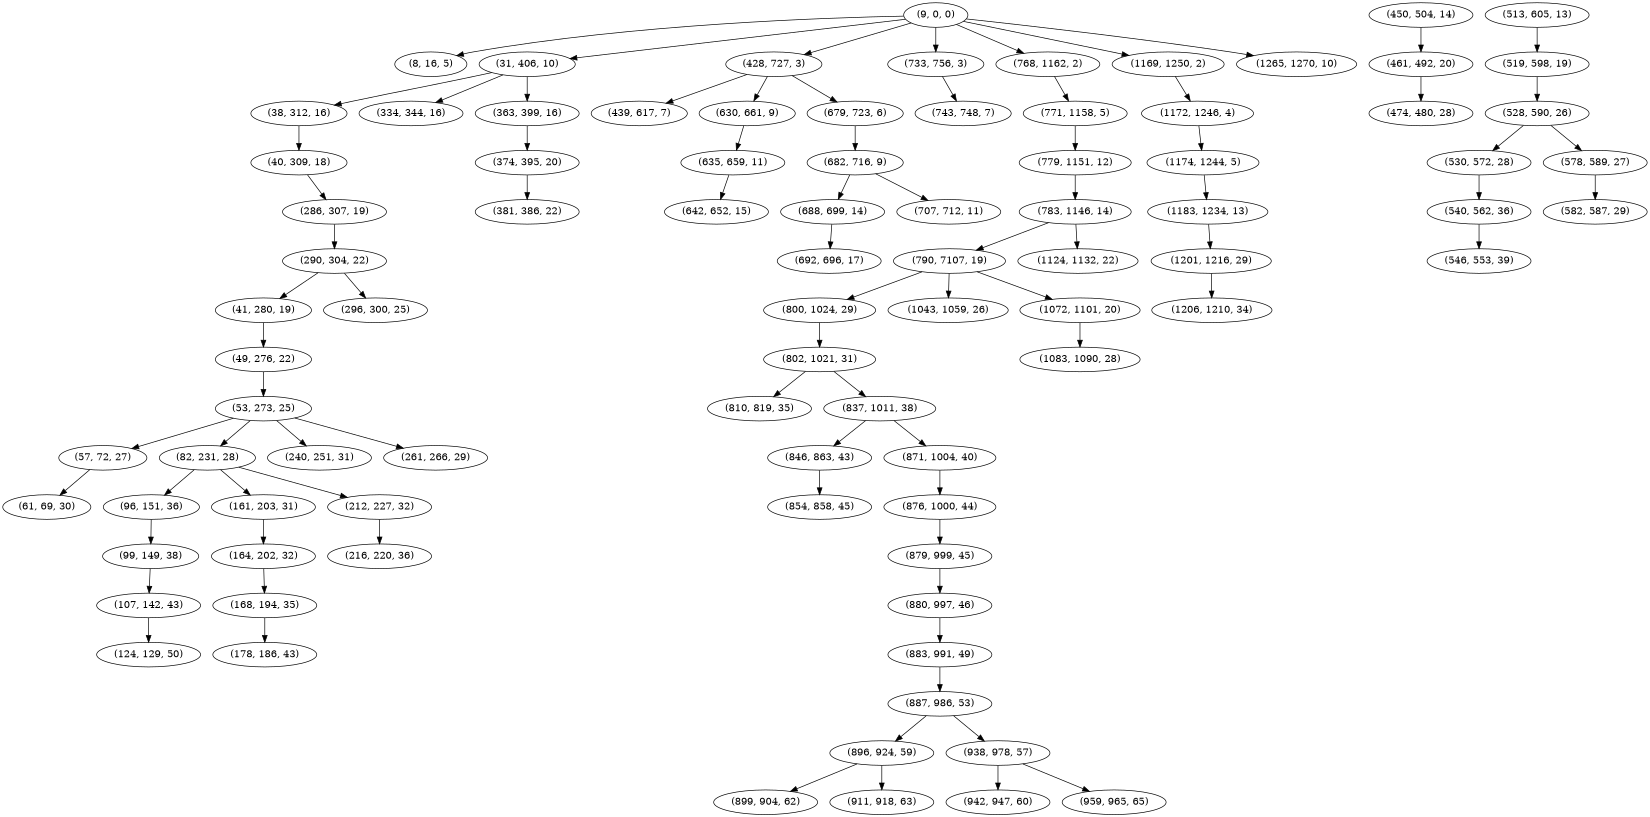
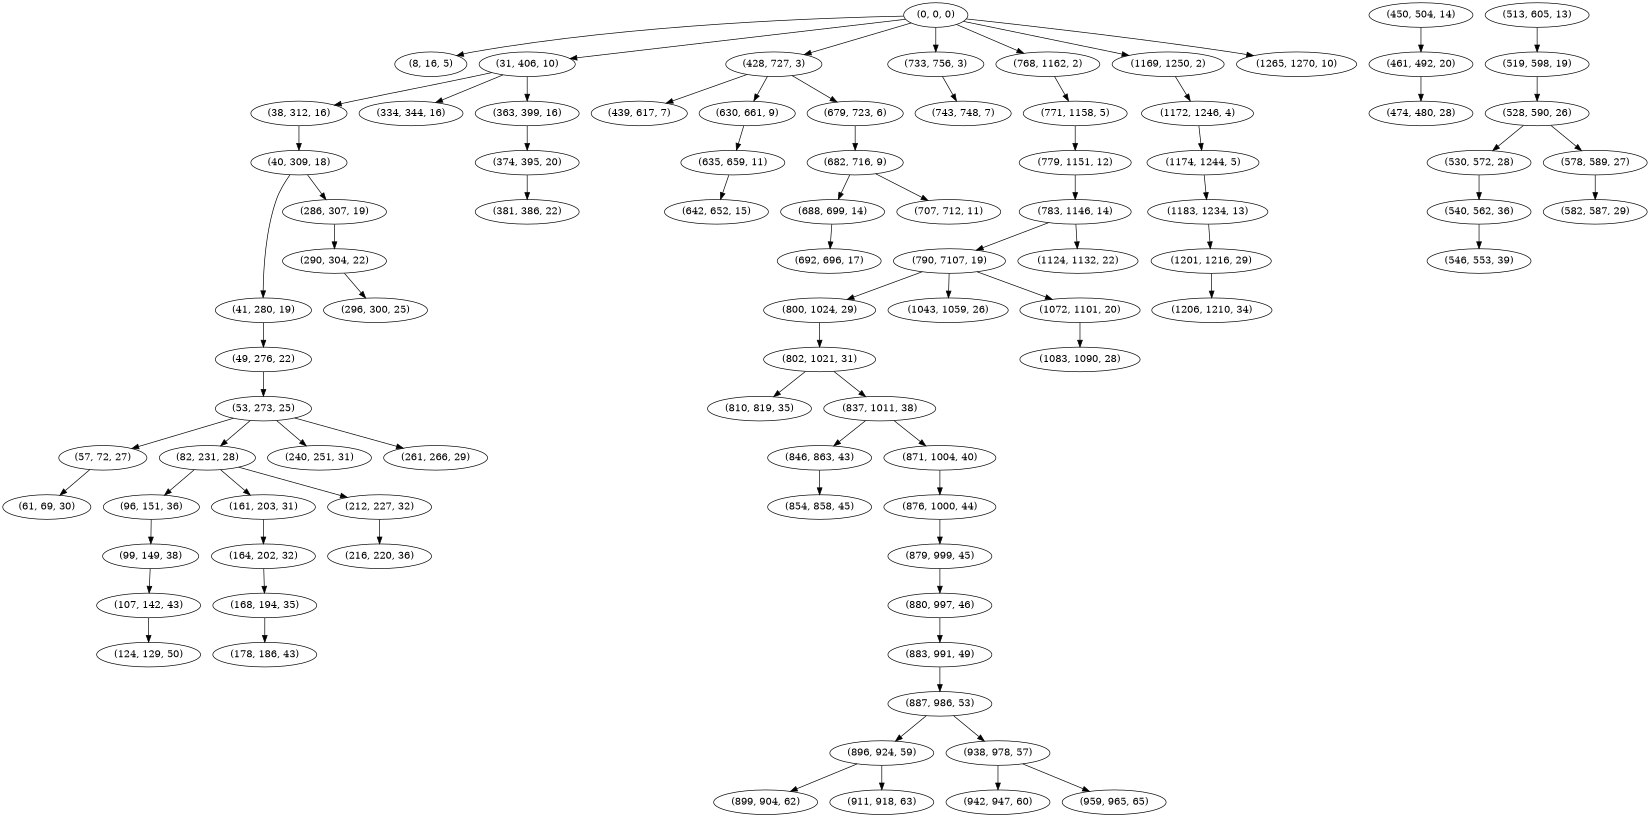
(936, 15) -> (936, 15)
(302, 284) -> (269, 231)
